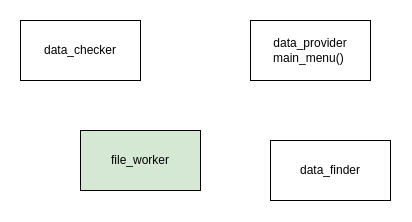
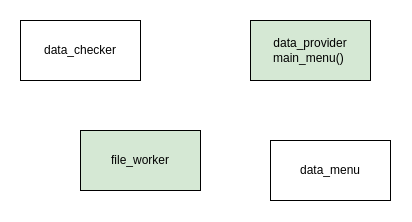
(311, 51) -> (311, 51)
(331, 171) -> (331, 171)
